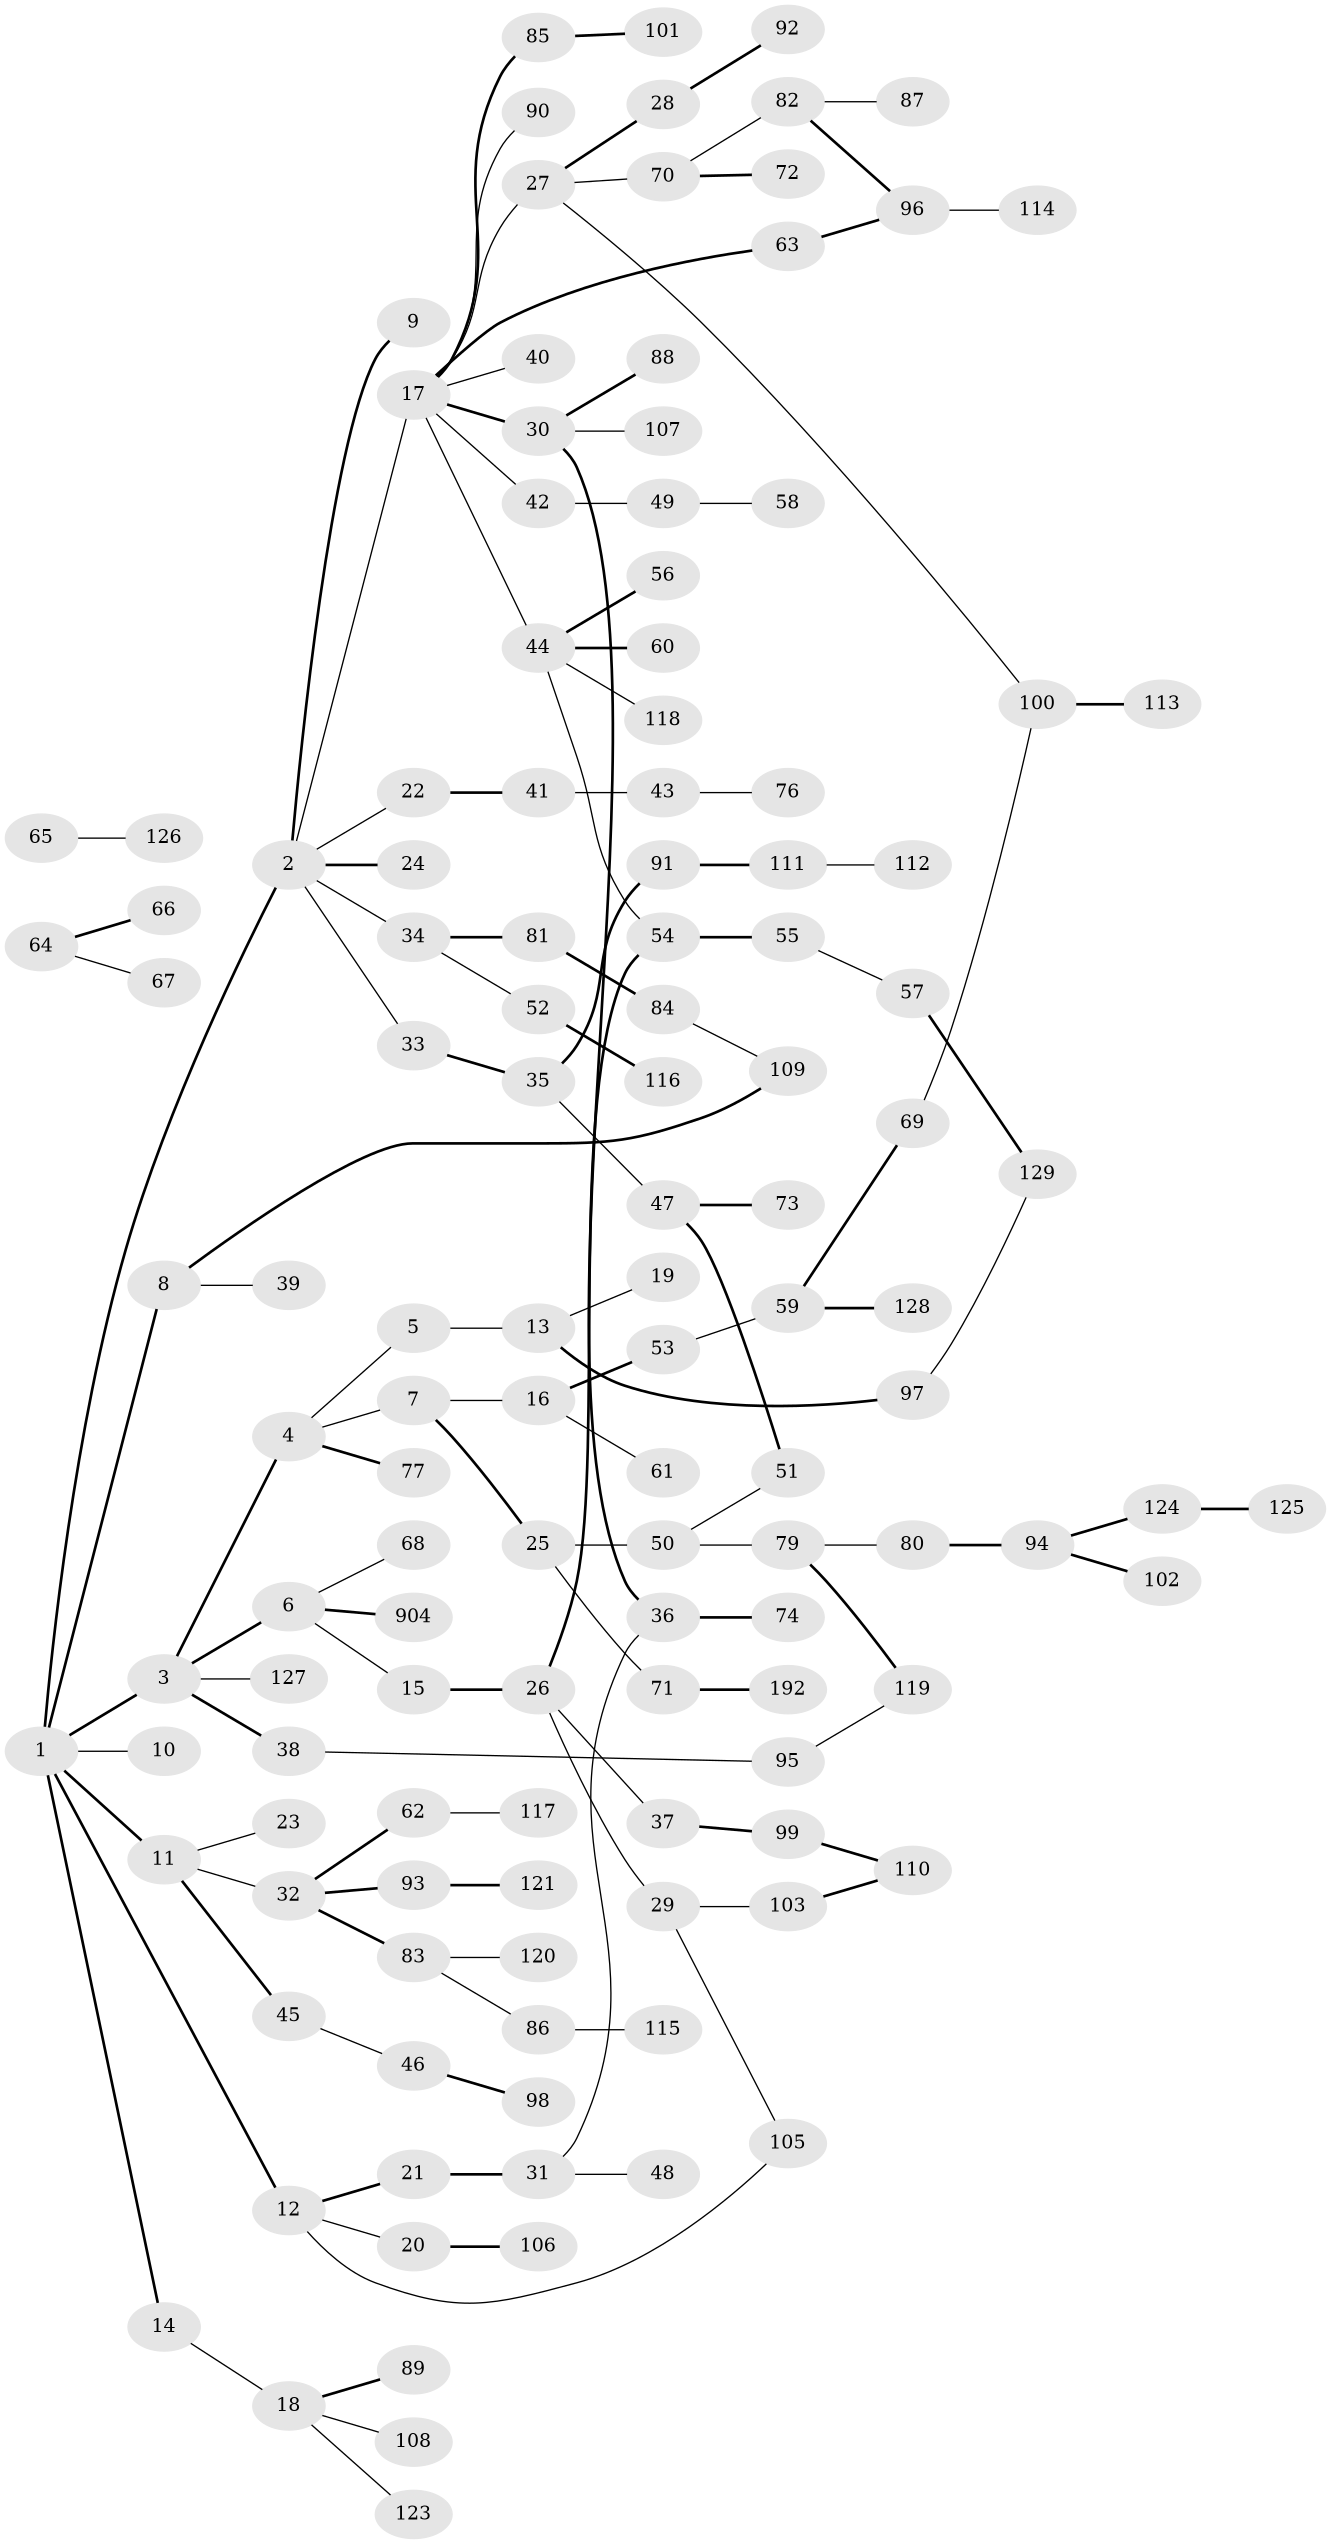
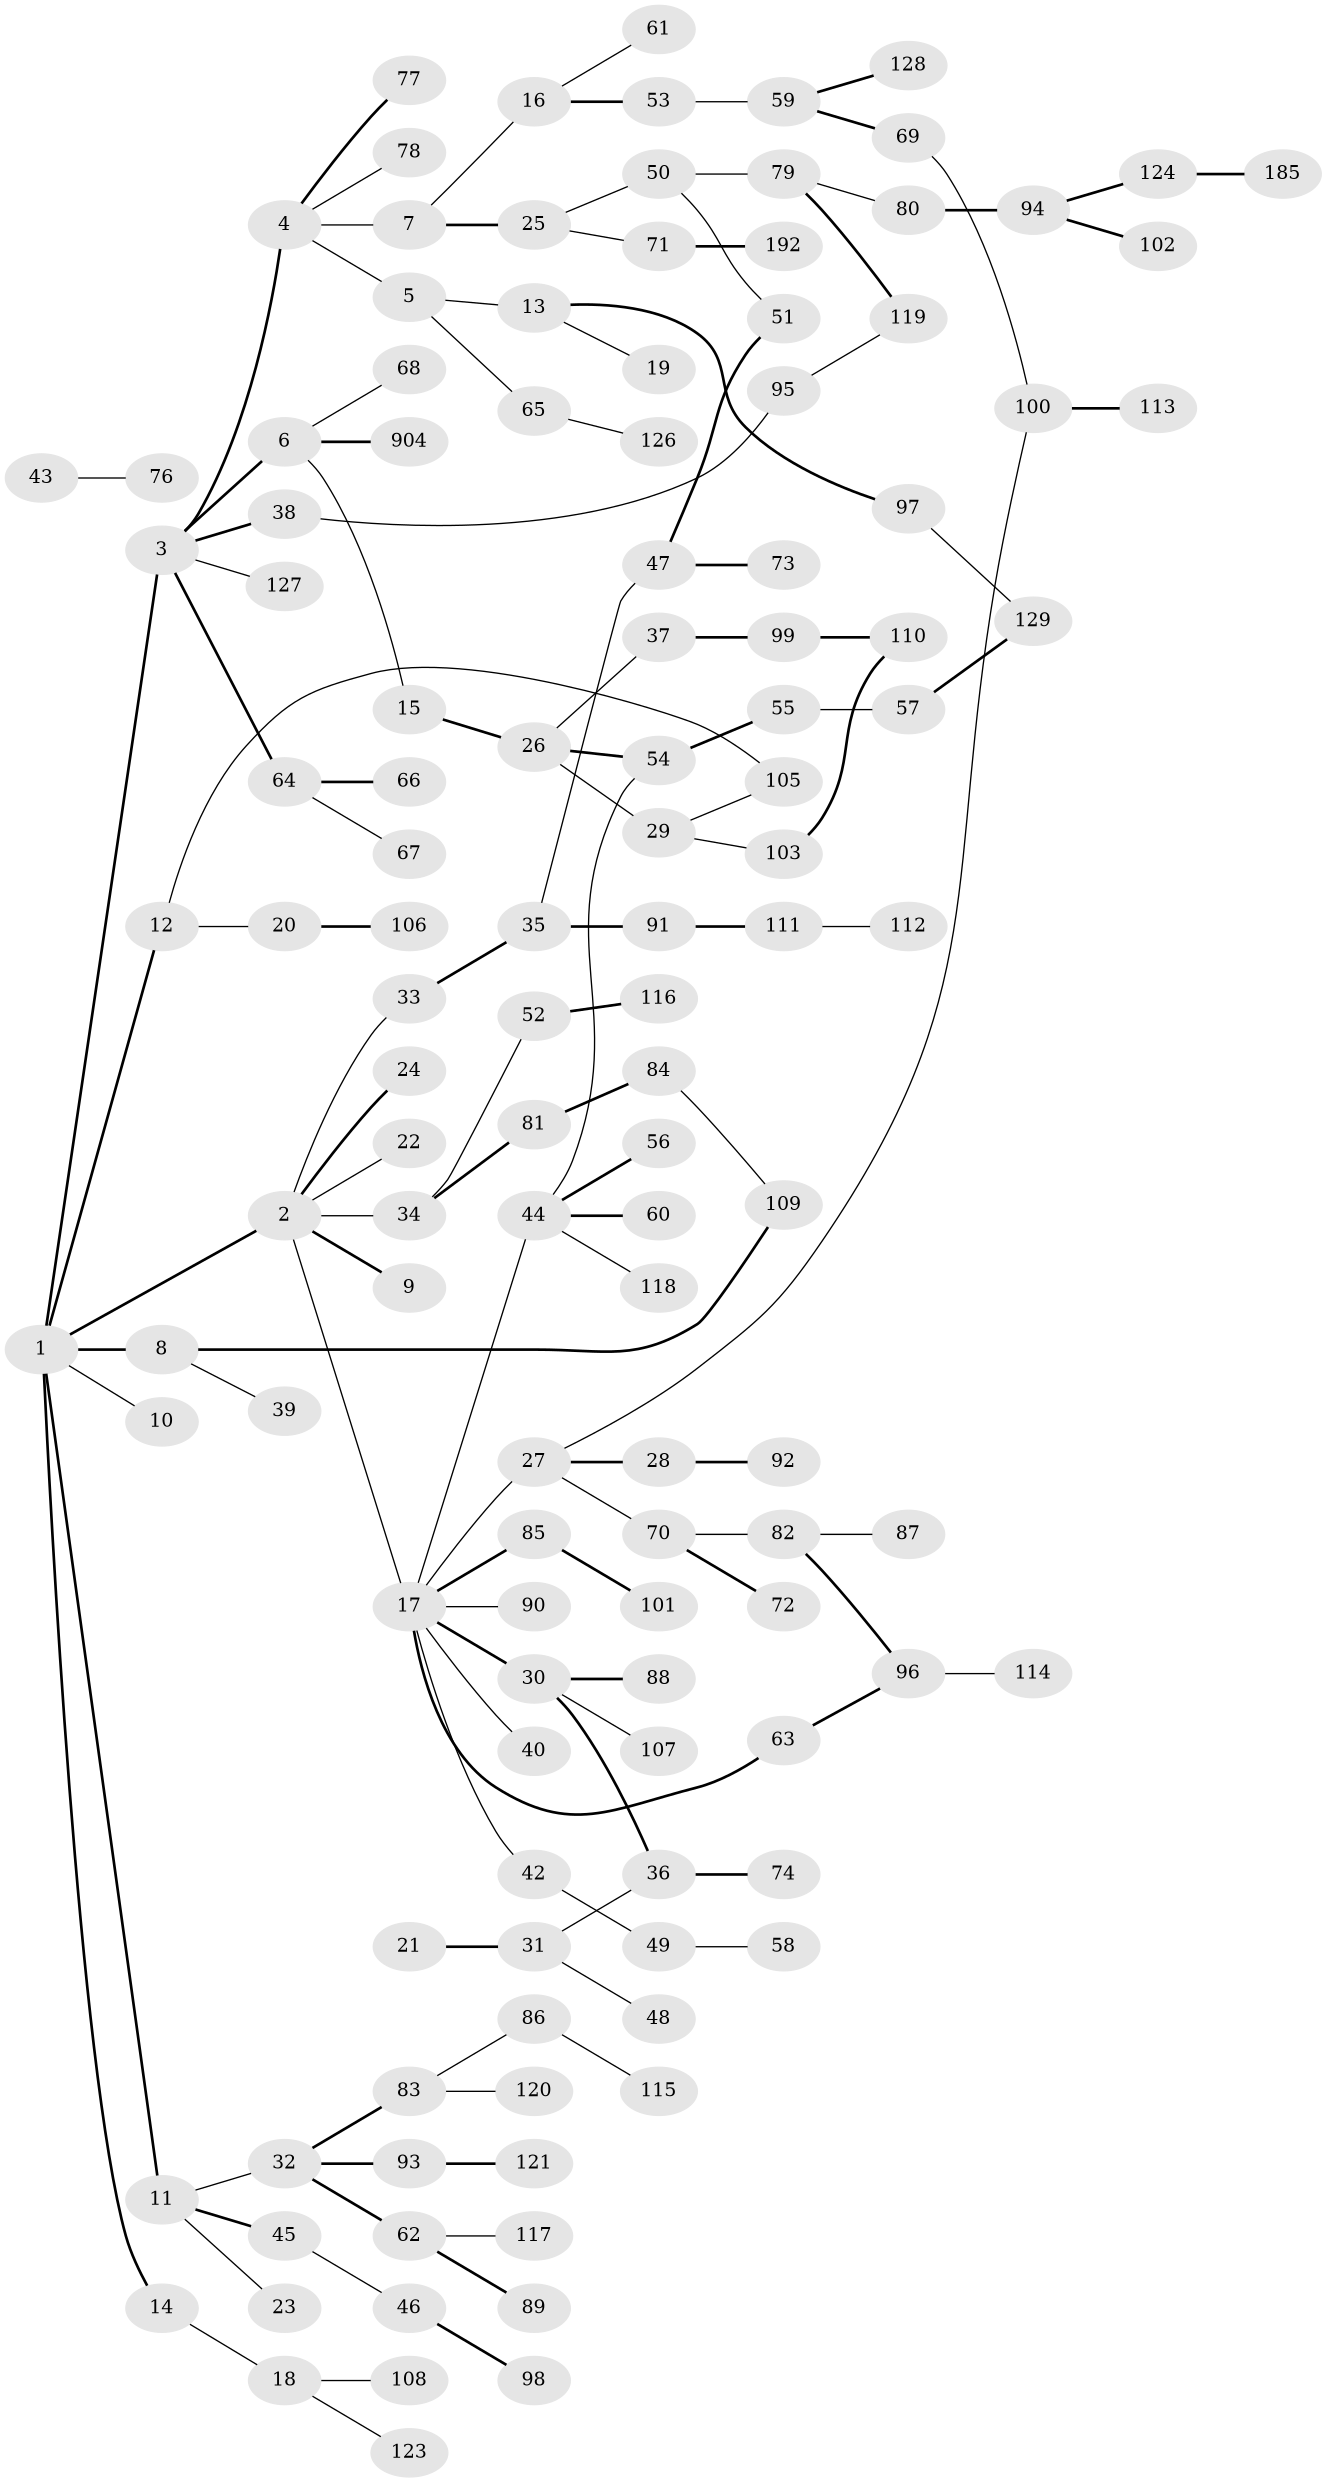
none -> (409, 153)
none -> (472, 354)
none -> (223, 666)
(538, 793) -> none
(1287, 1509) -> (1283, 174)
(351, 2192) -> none
(351, 2388) -> (472, 2272)
